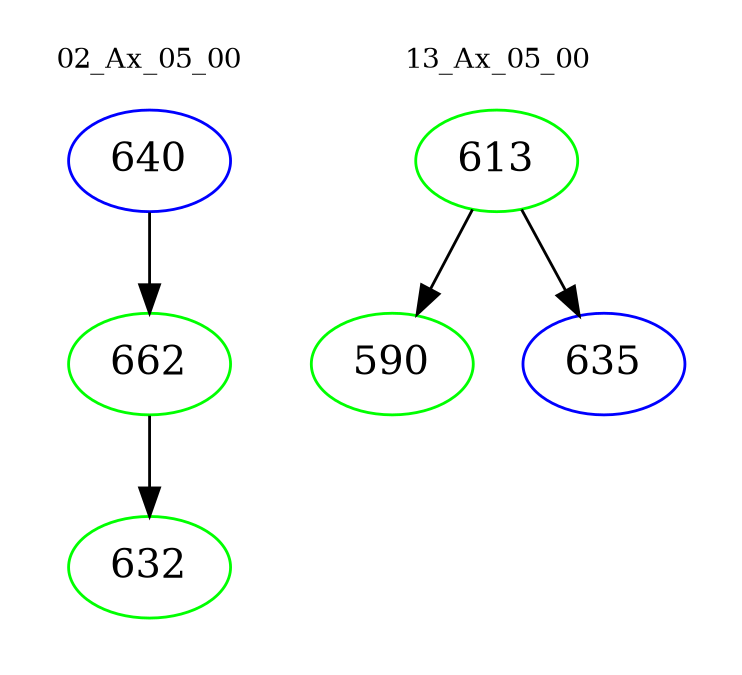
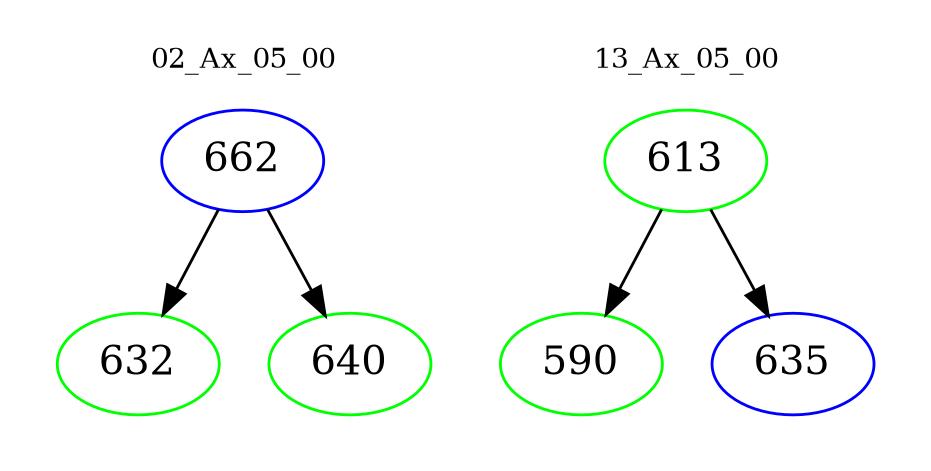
(150, 161) -> (350, 364)
(150, 249) -> (289, 250)
(150, 364) -> (243, 161)
